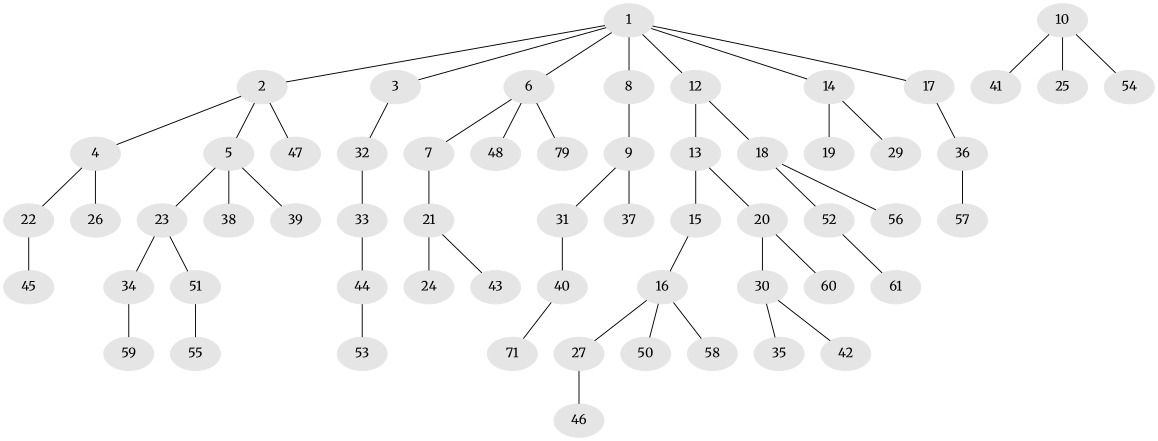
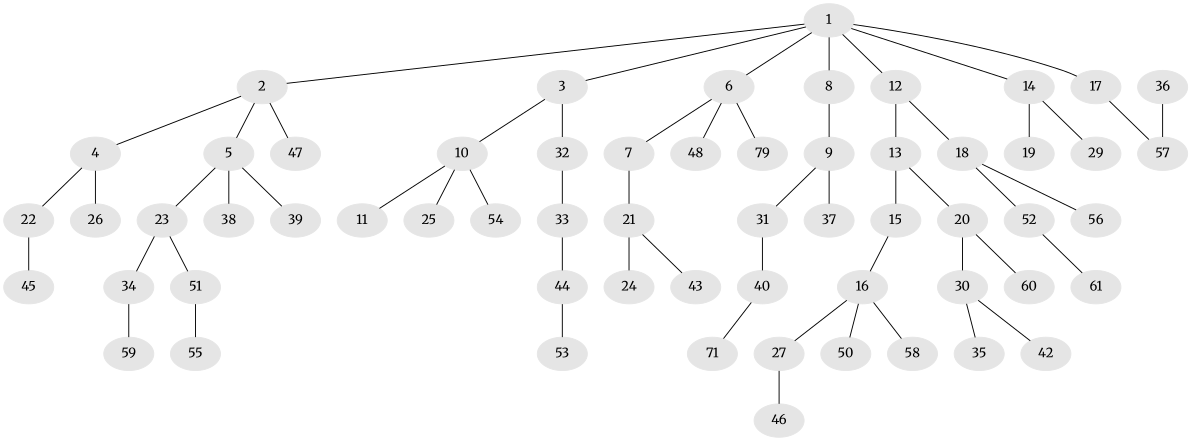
(996, 87) -> (362, 220)
none -> (512, 120)
(946, 120) -> (1129, 120)
